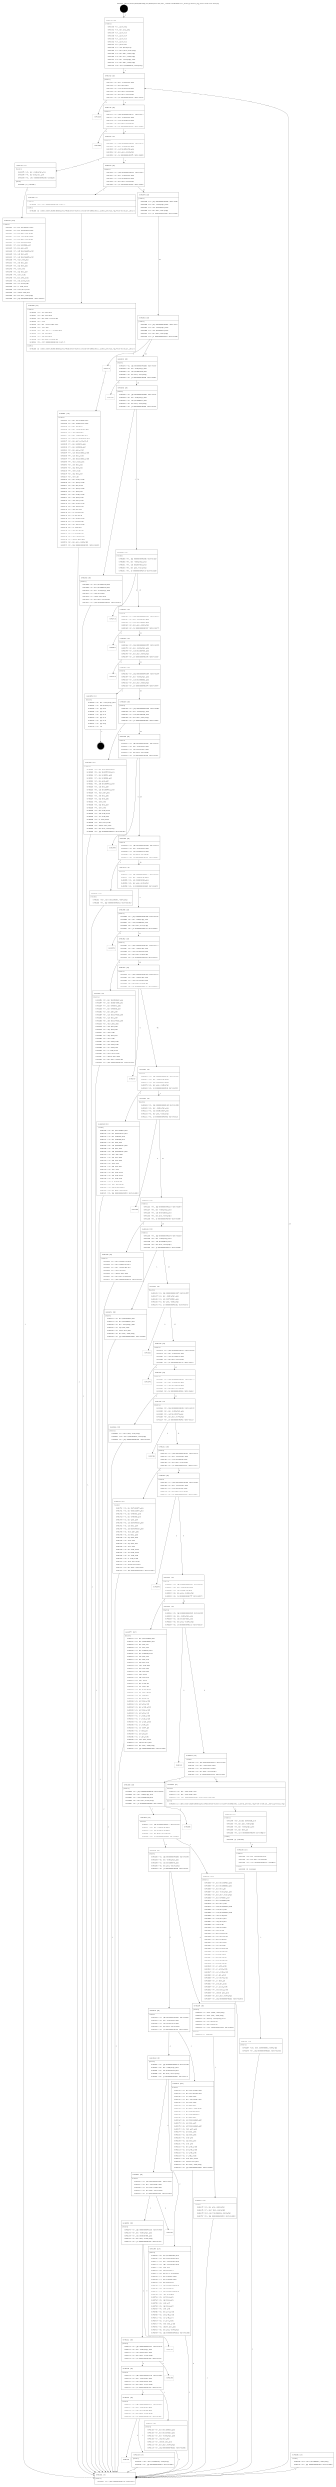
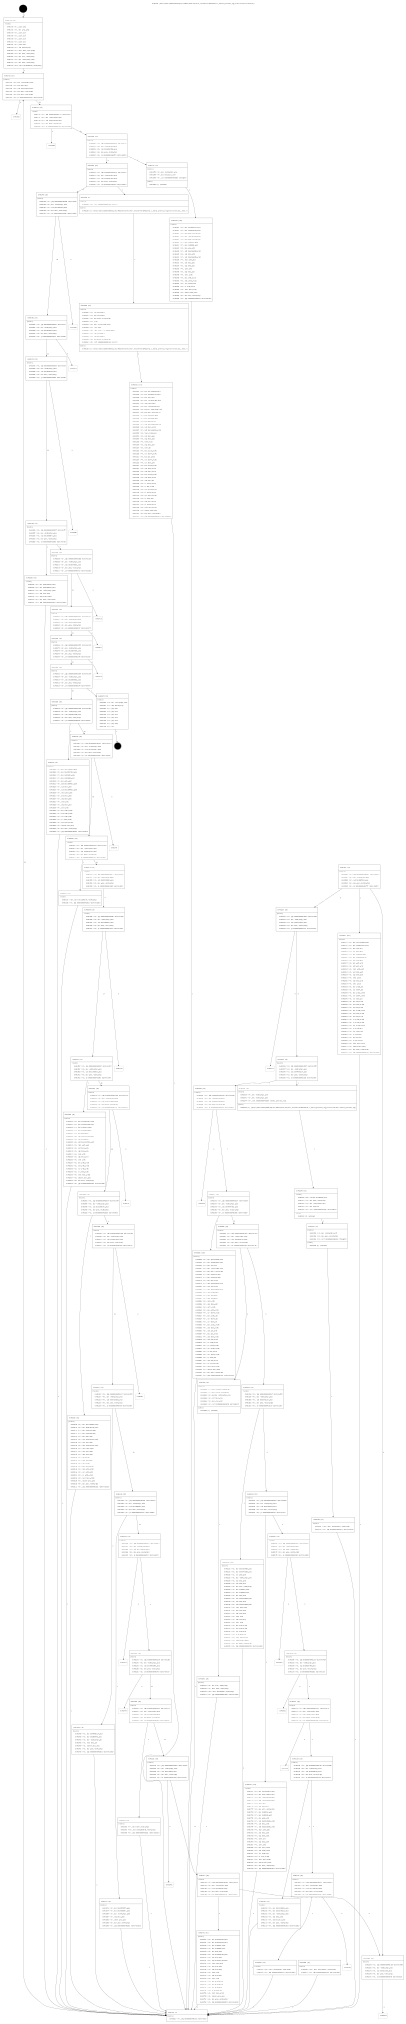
none -> (73, 327)
(101, 391) -> (139, 366)
(181, 1535) -> (383, 1420)
